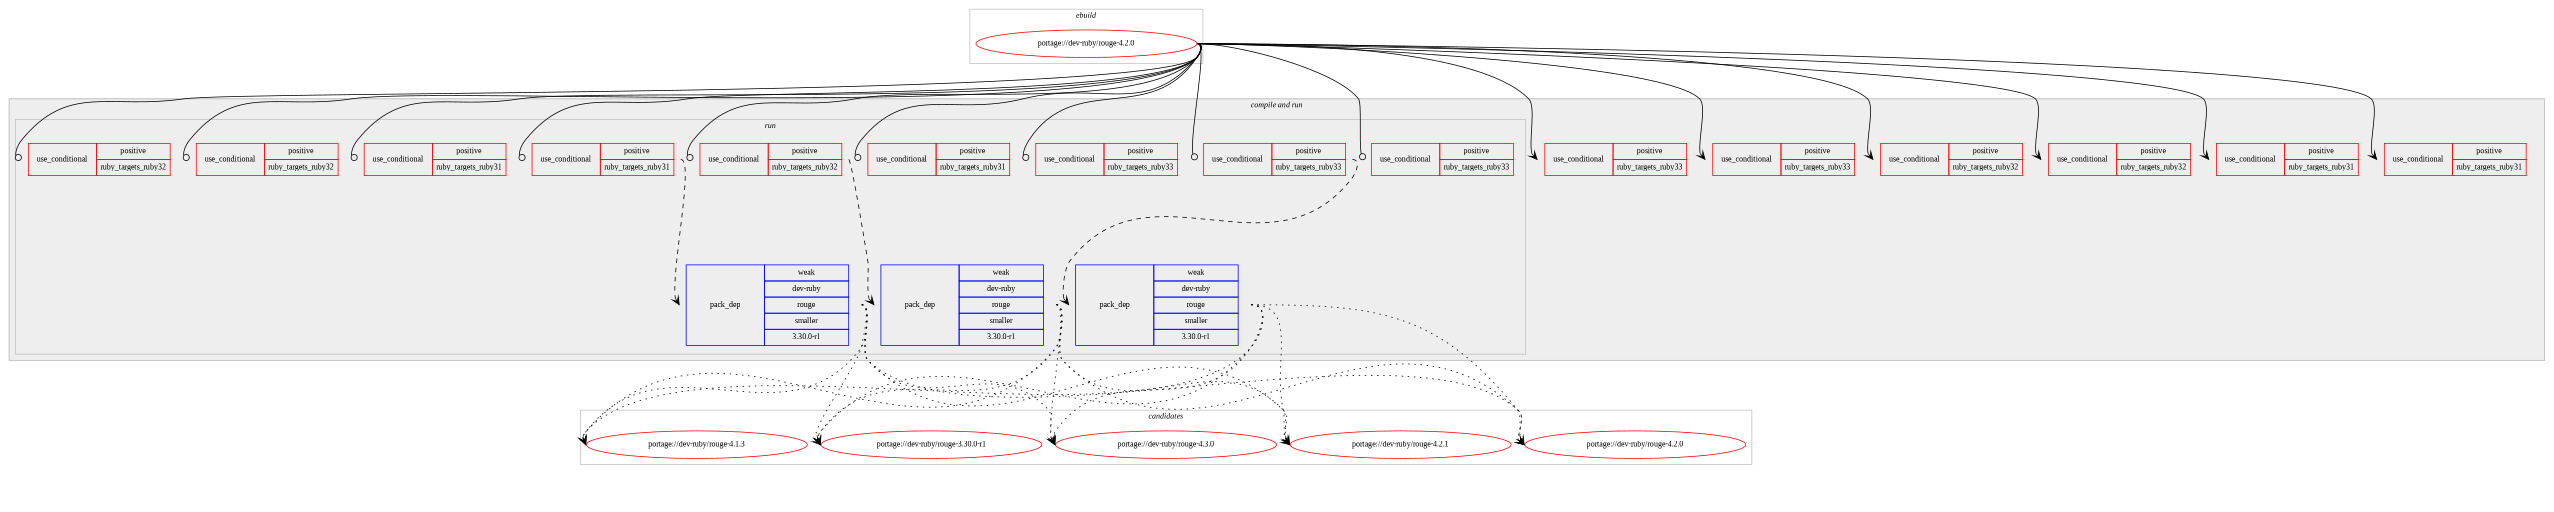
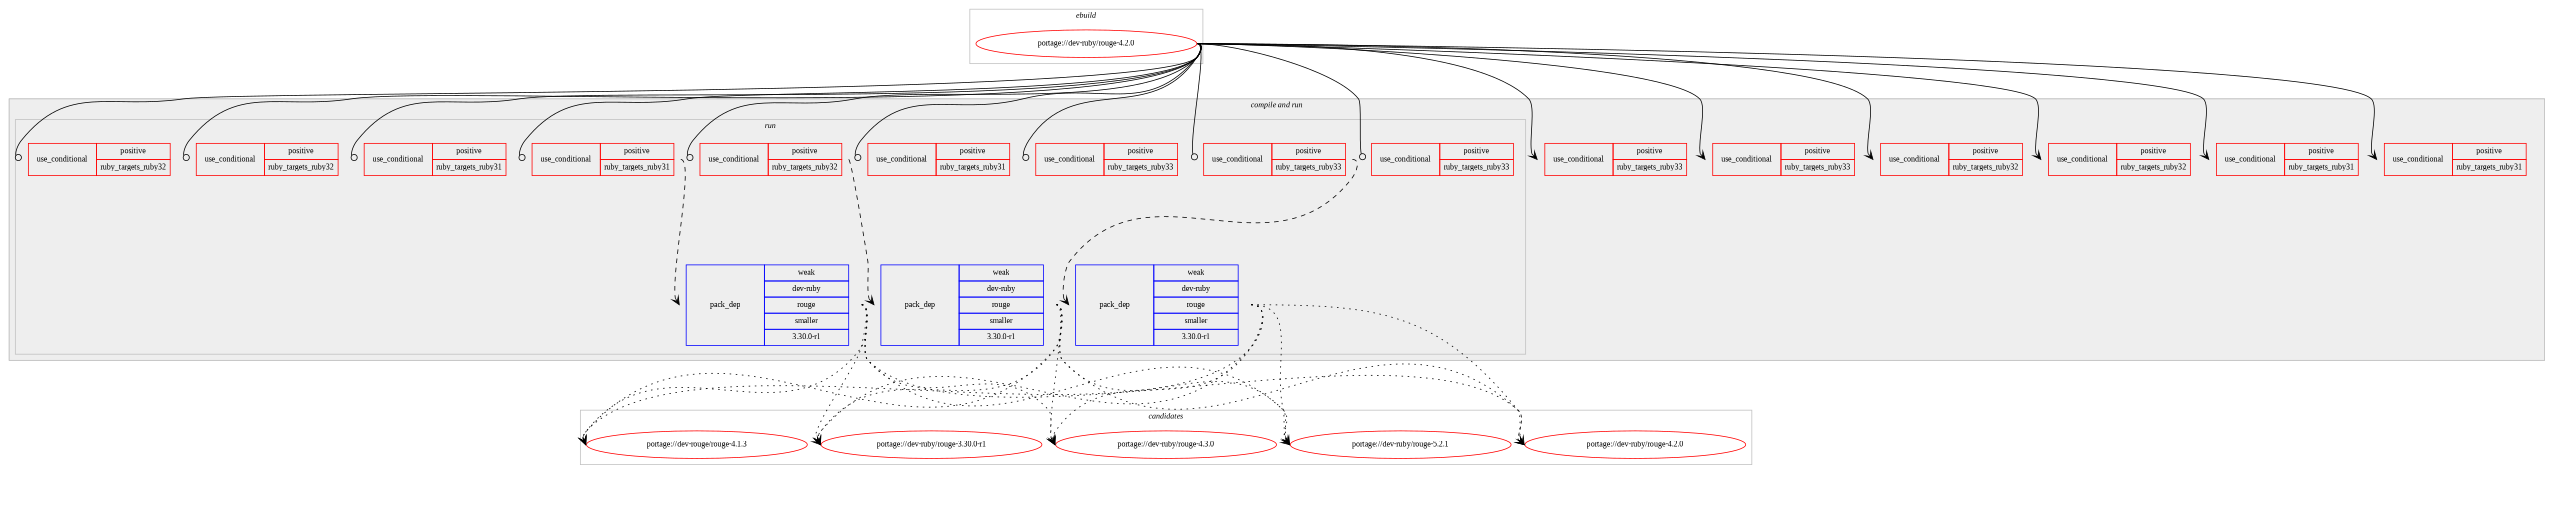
(697, 445) -> (697, 445)
(1401, 445) -> (1401, 445)
